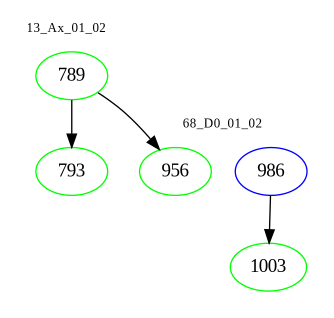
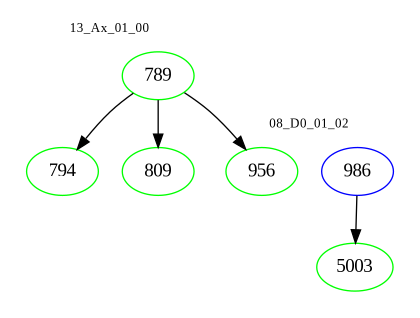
(67, 29) -> (110, 29)
(223, 124) -> (310, 124)
(72, 171) -> (62, 171)
none -> (158, 171)
(268, 267) -> (355, 267)
